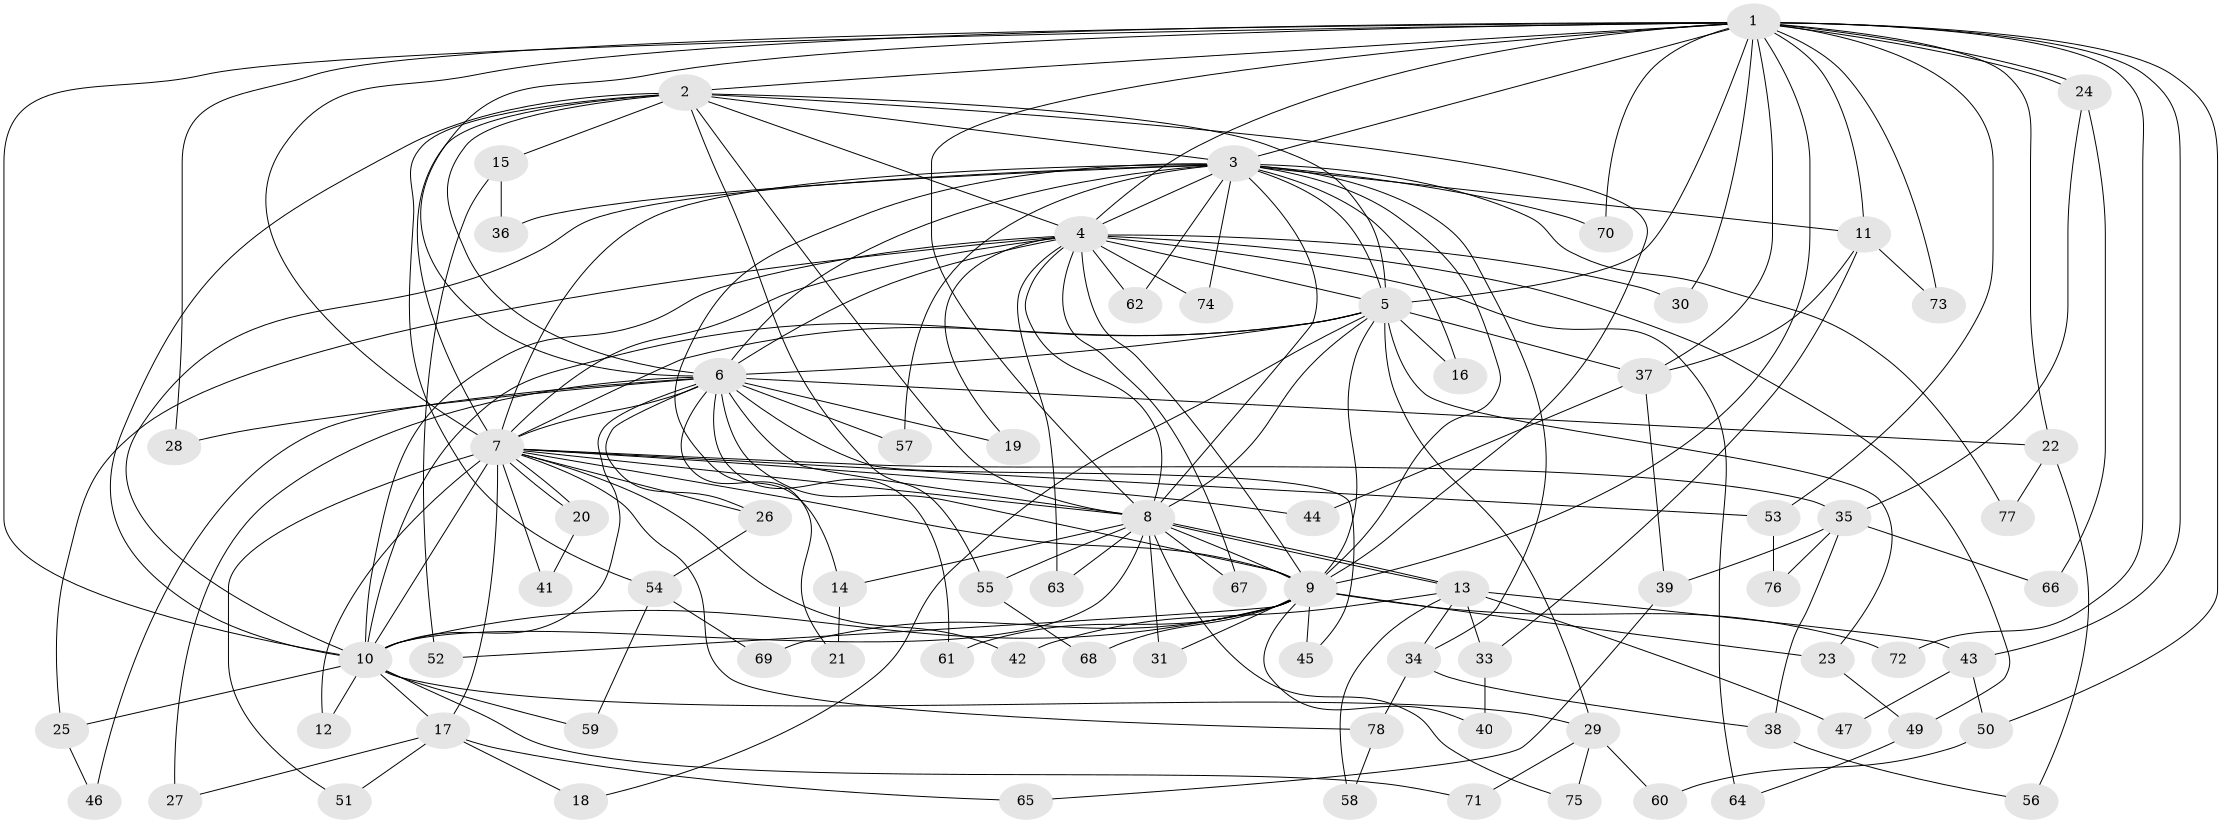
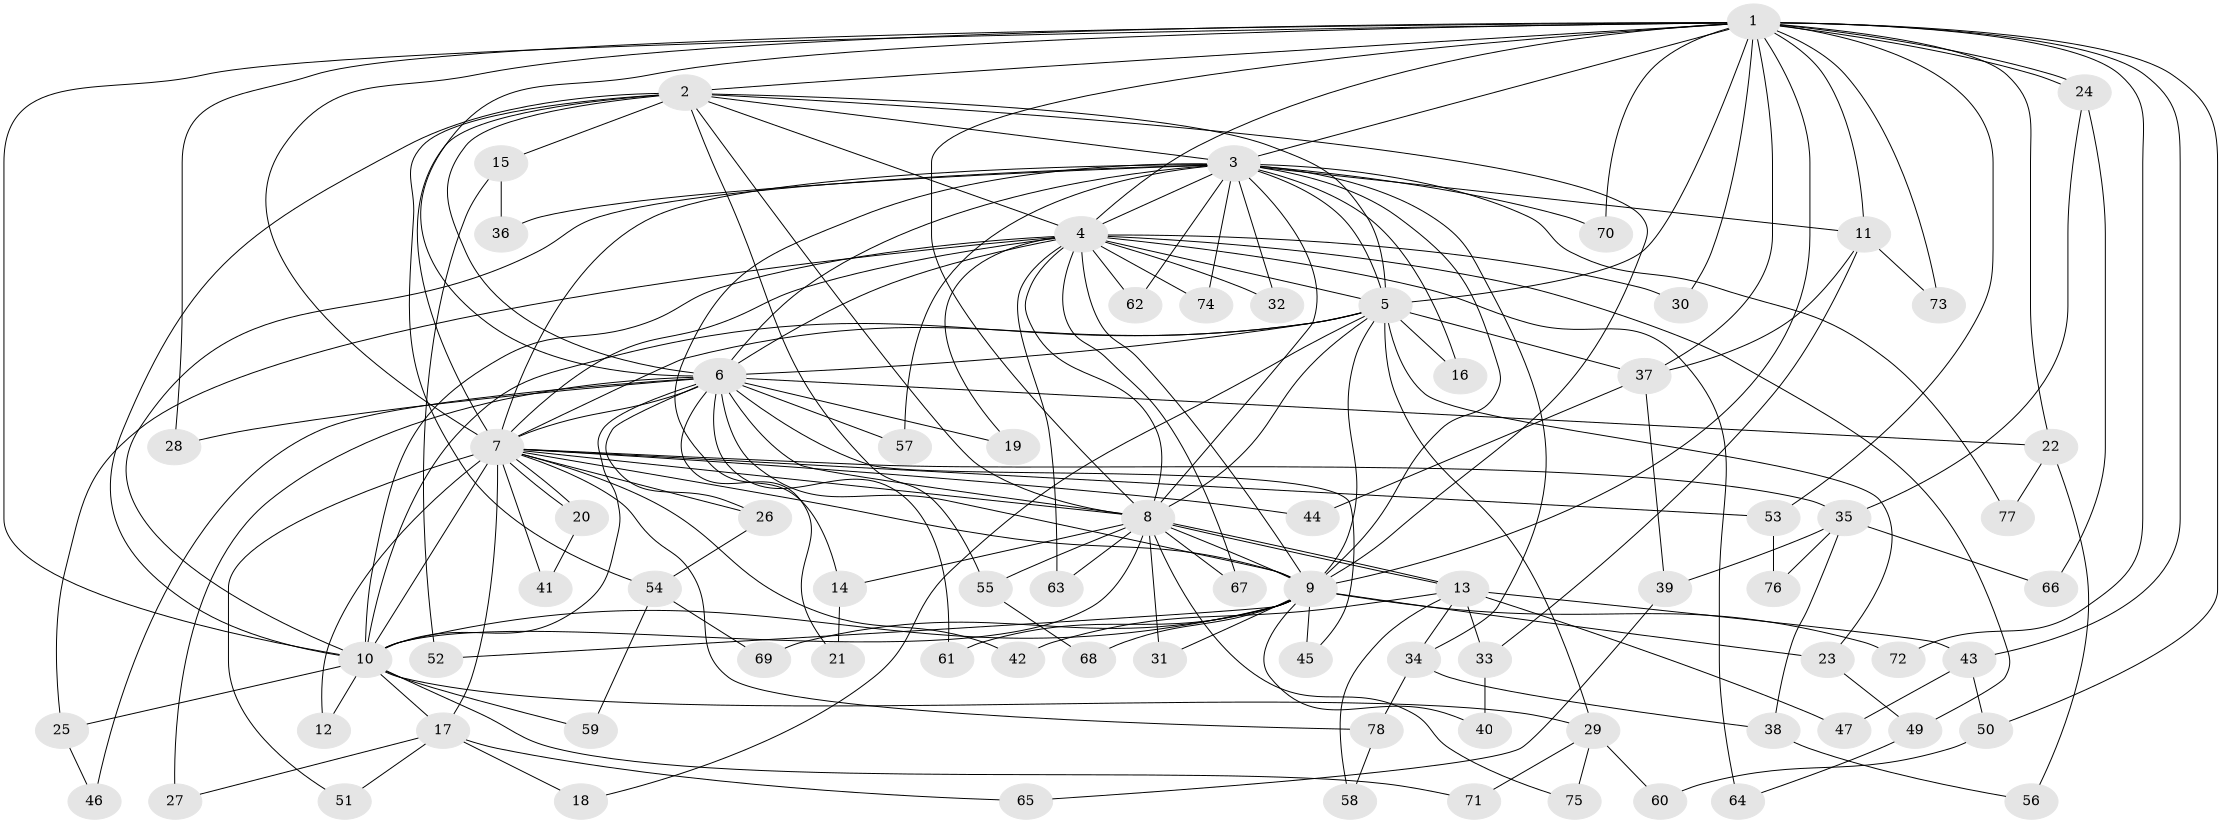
none -> (1277, 305)
